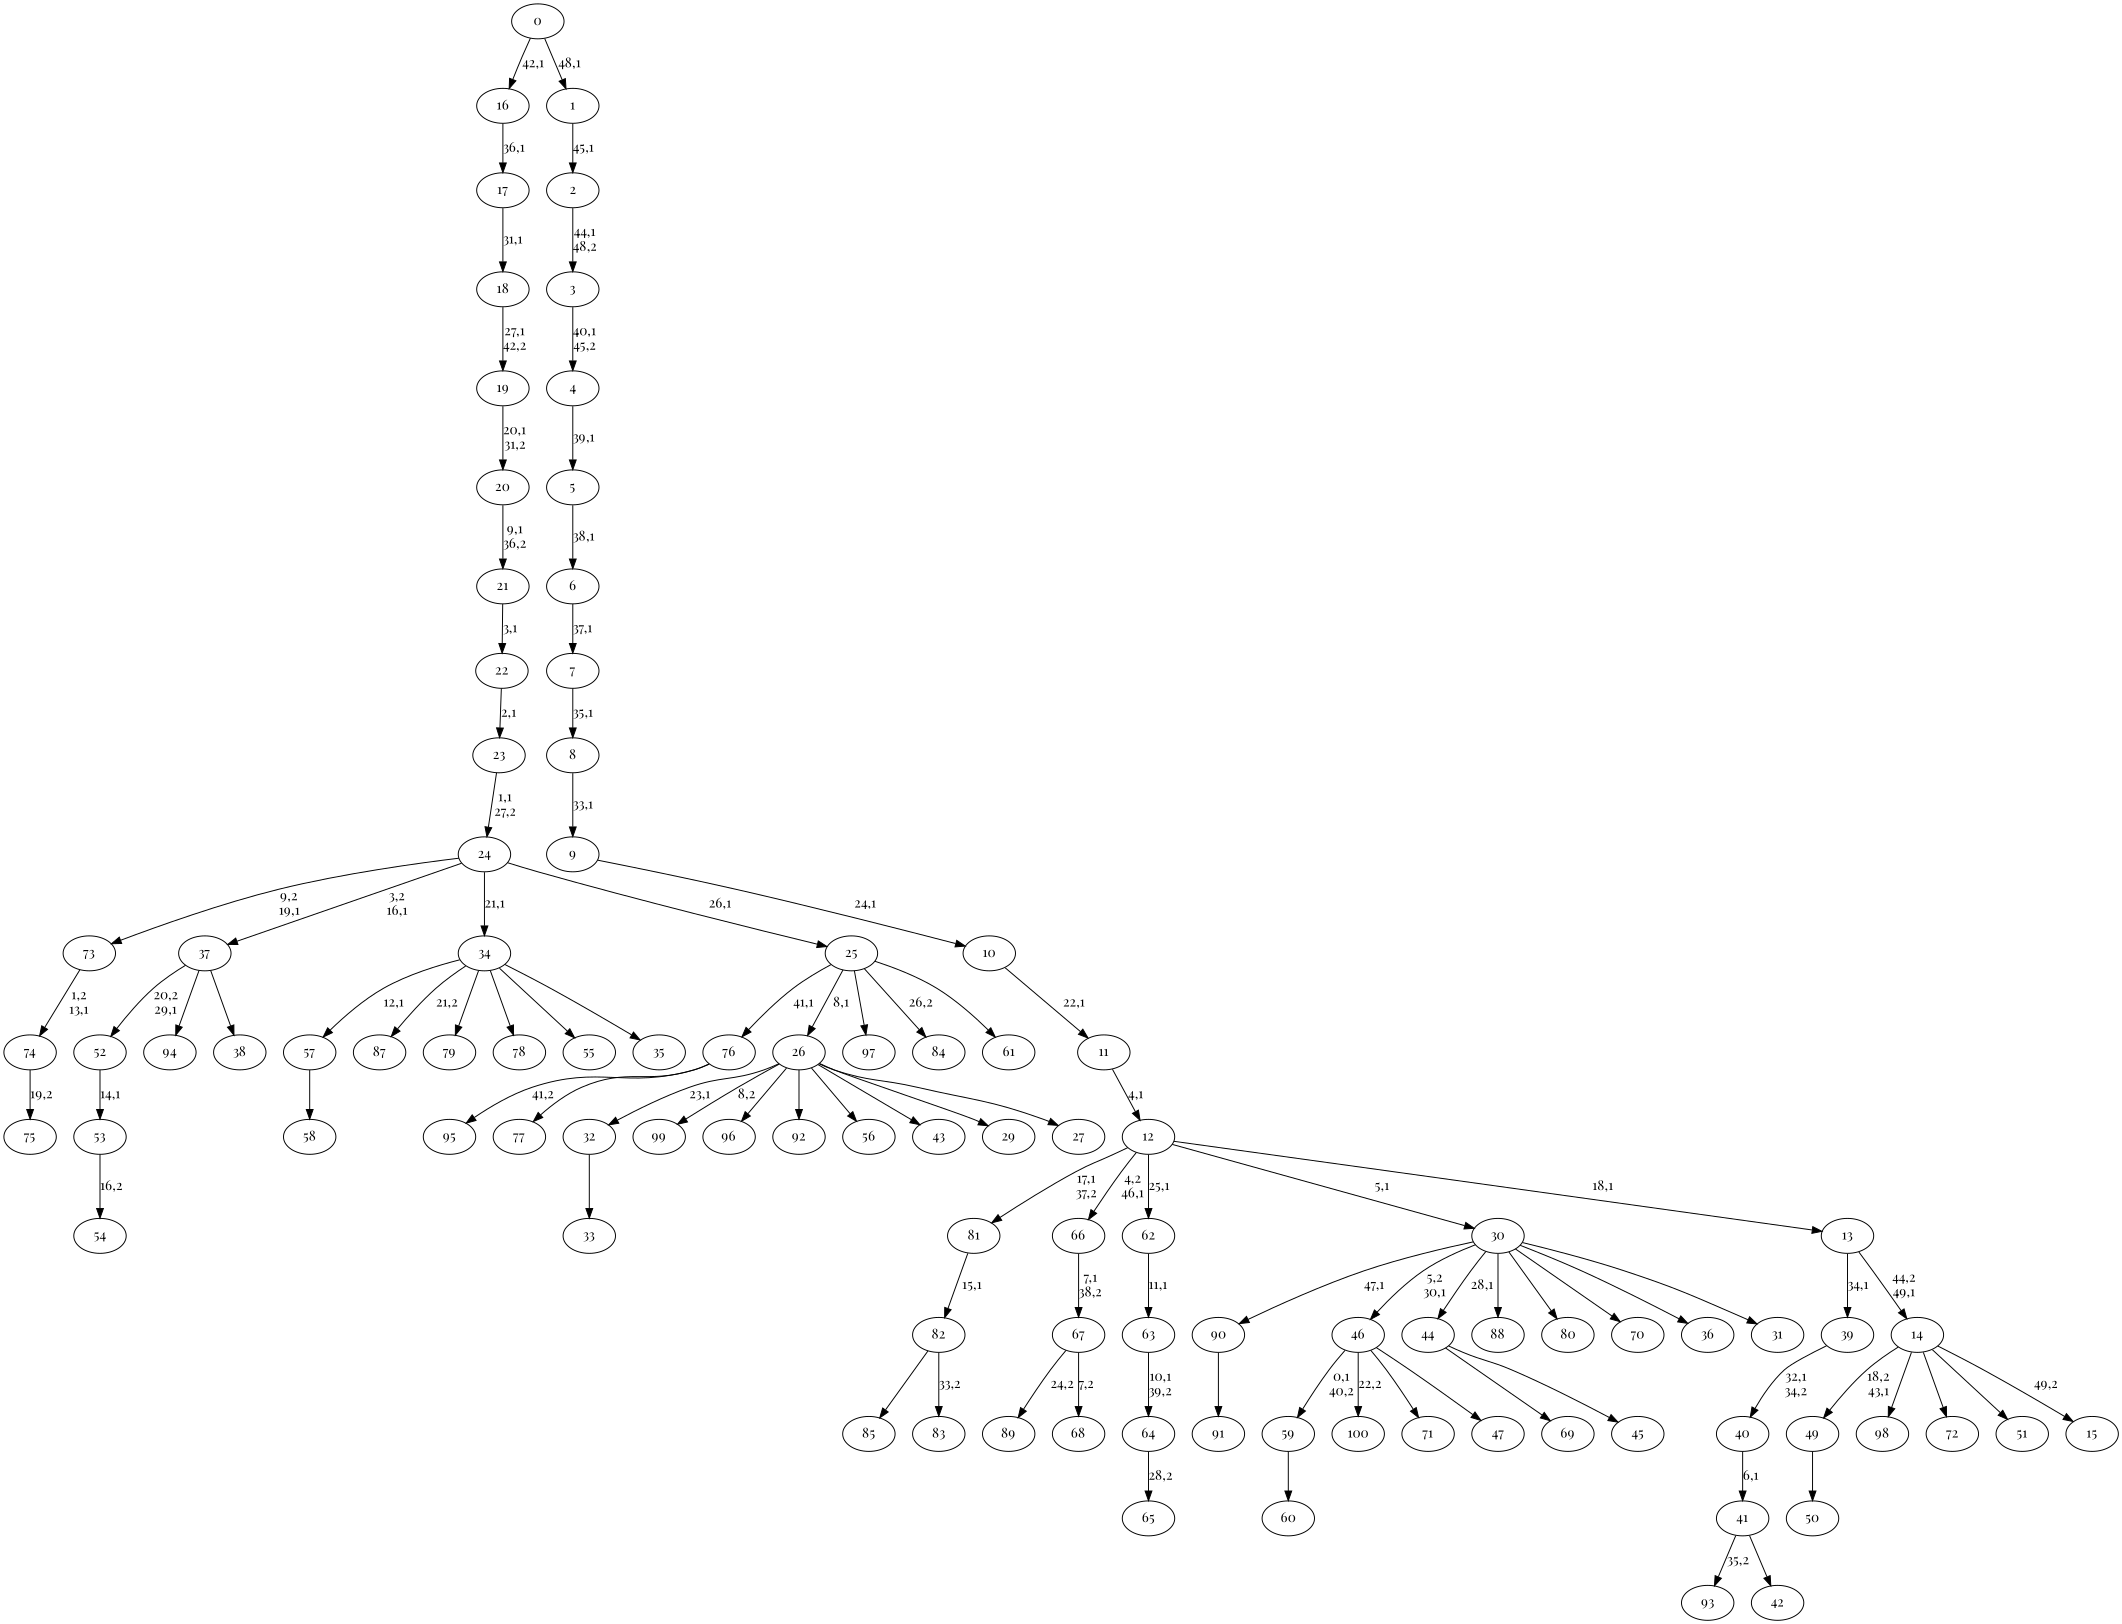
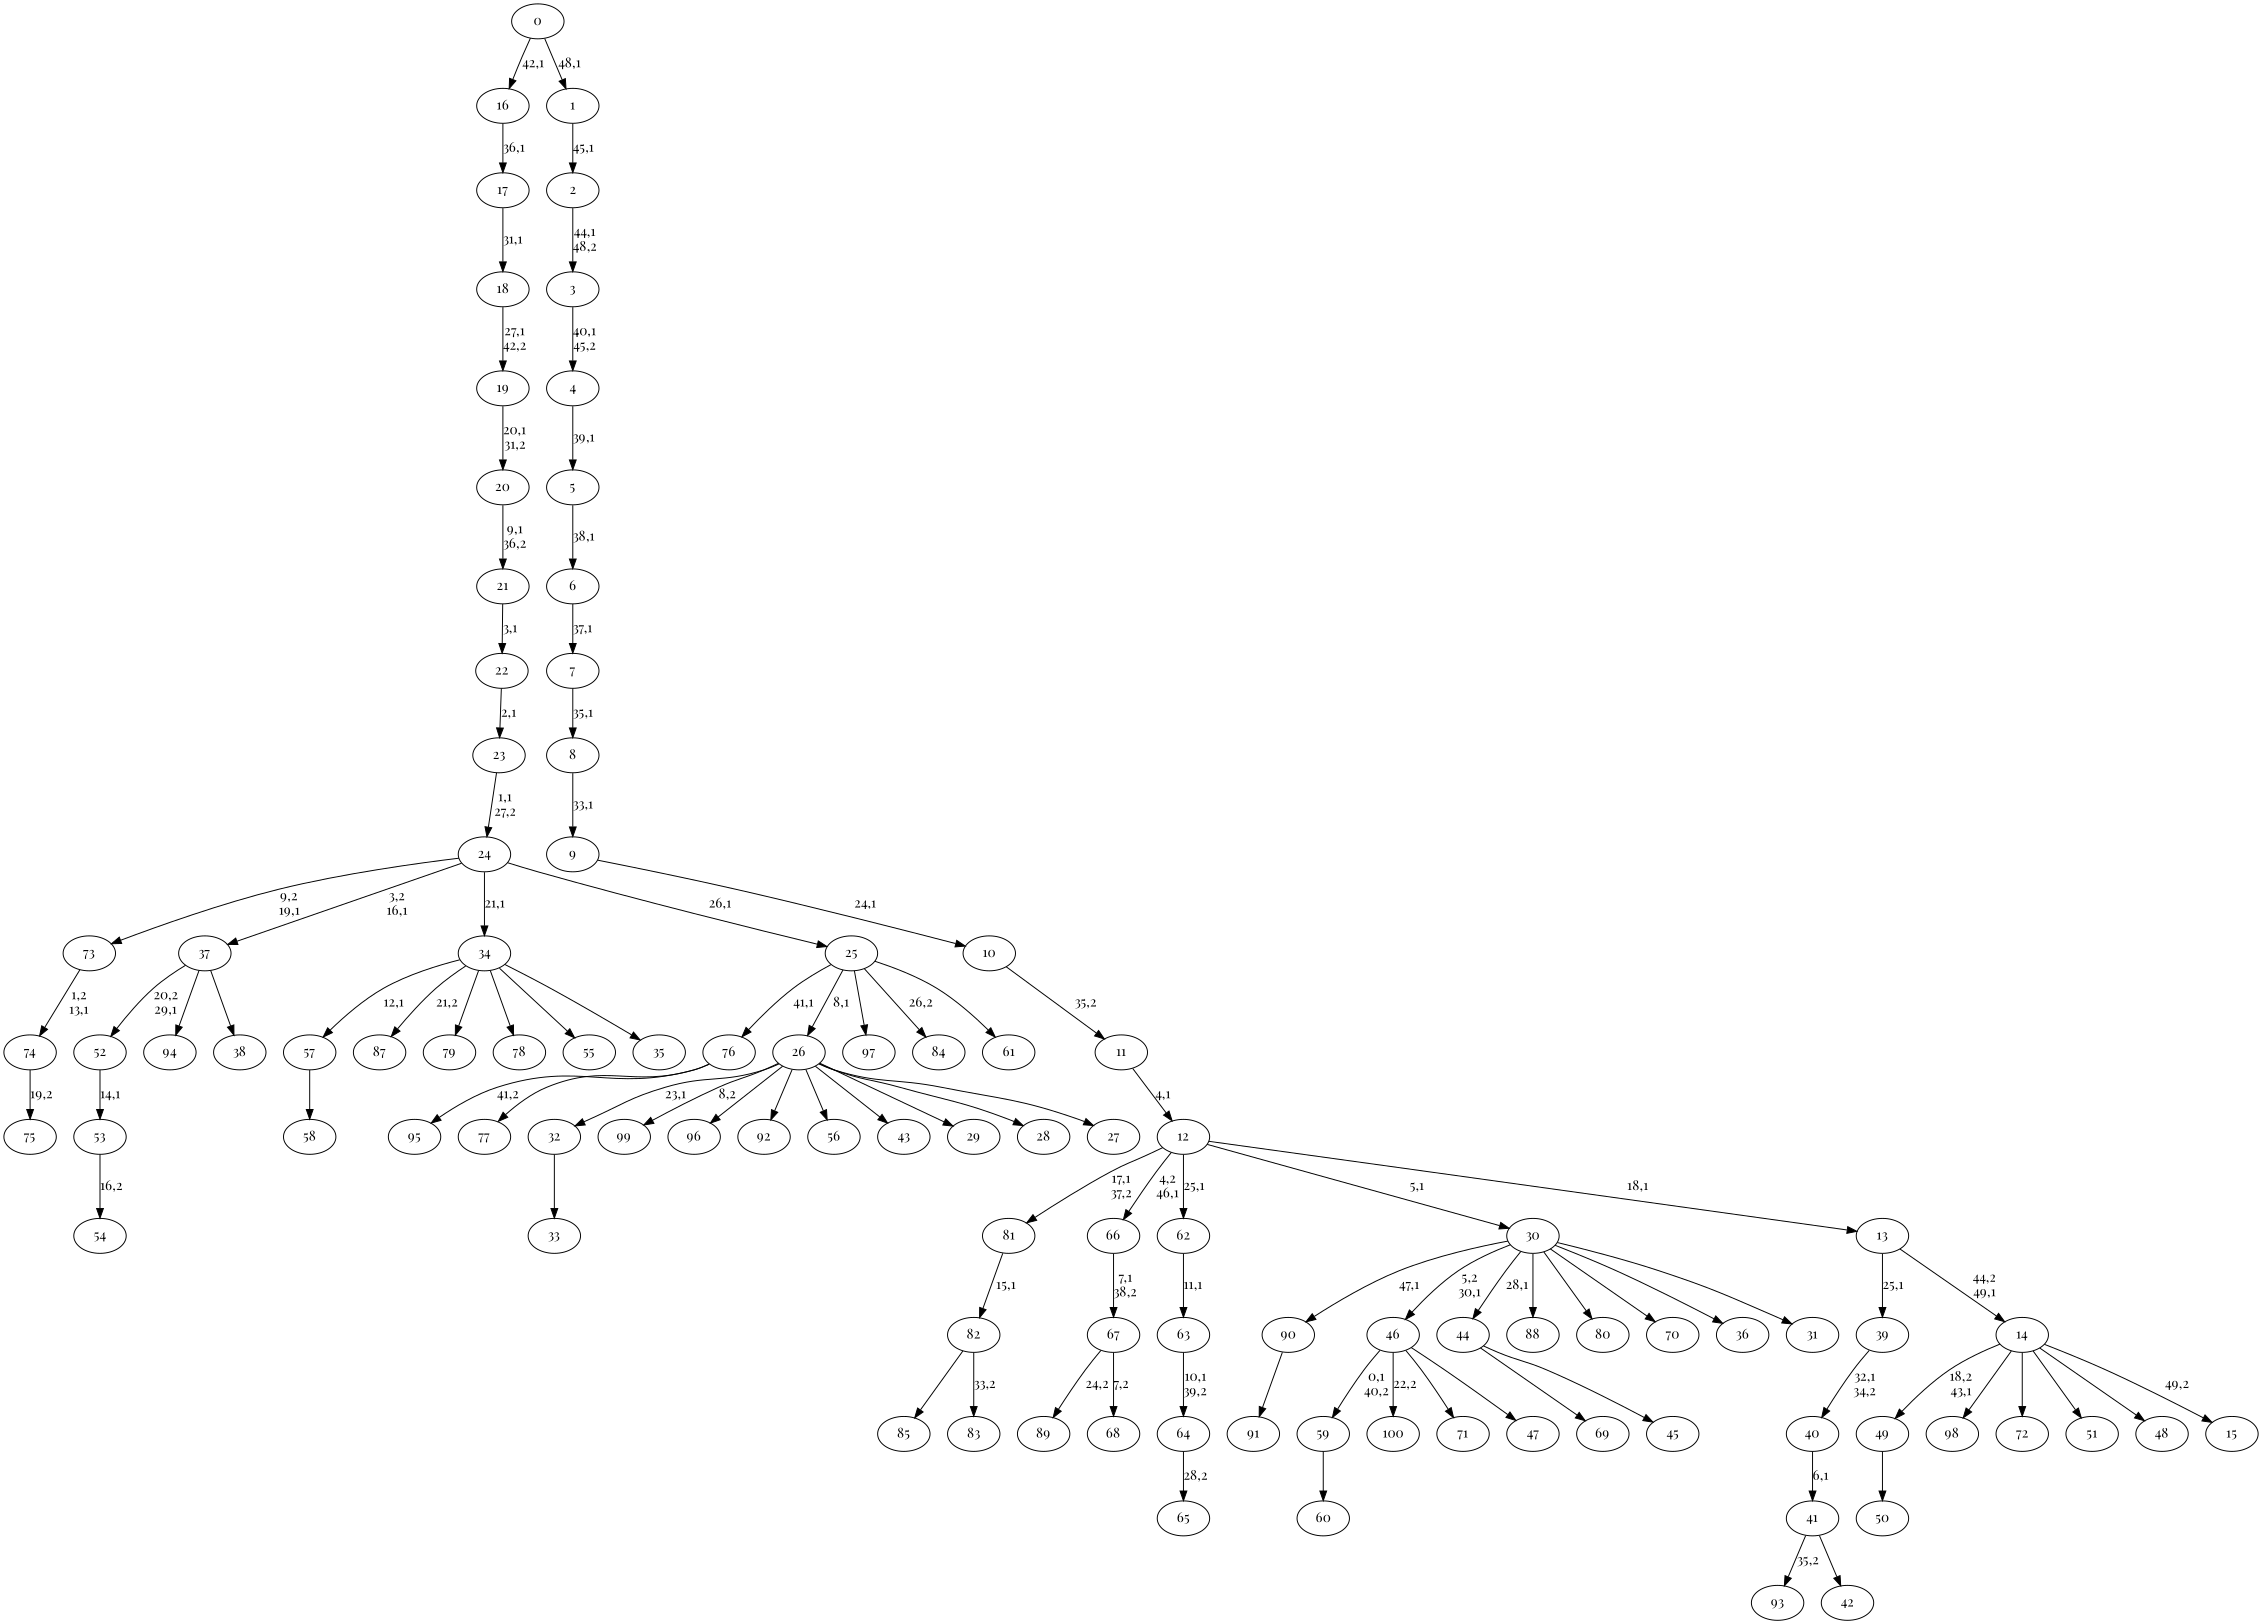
(1074, 1003) -> (1086, 1003)
none -> (1044, 1137)
(1858, 1285) -> (1893, 1285)
none -> (2162, 1434)
